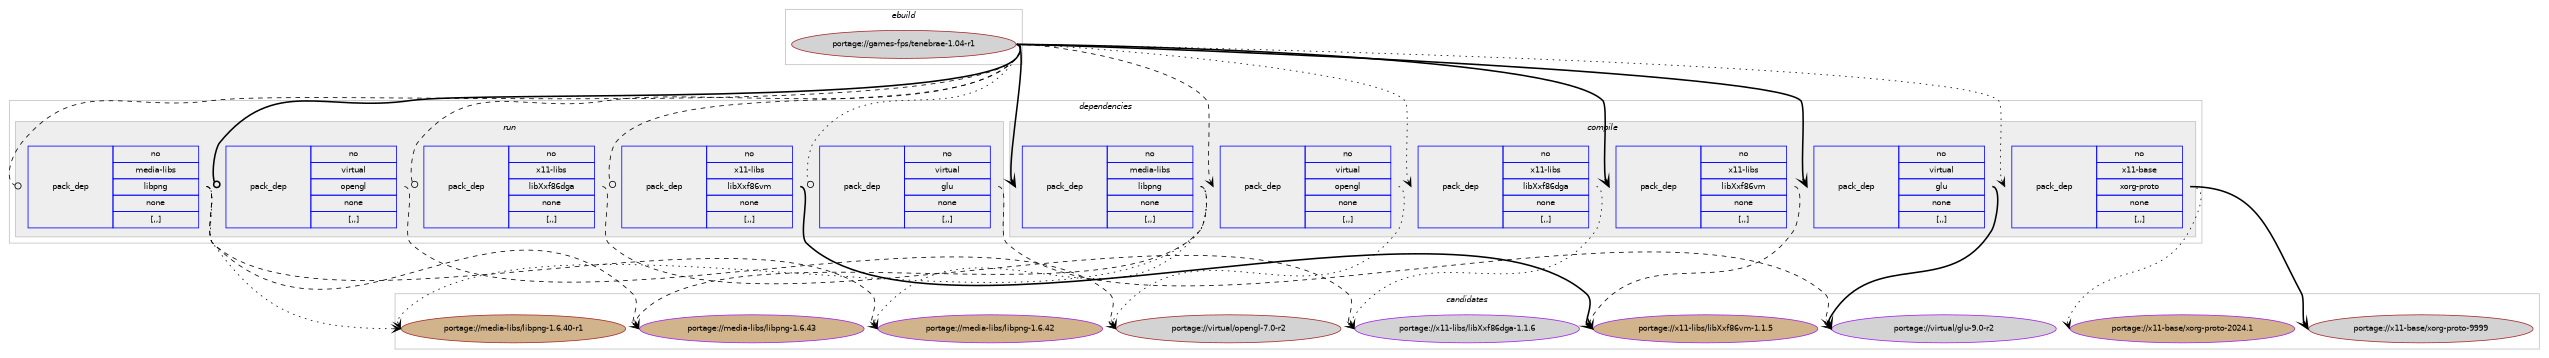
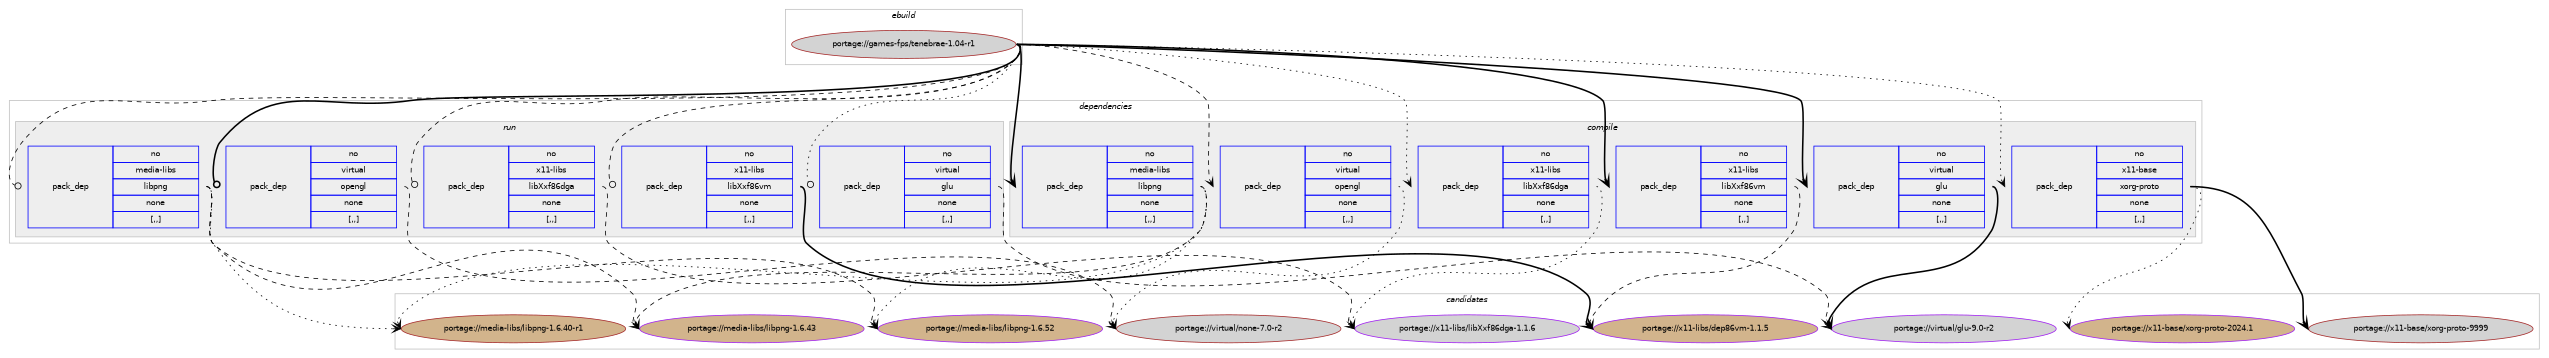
(990, 329) -> (990, 329)
(1229, 329) -> (1229, 329)
(1706, 329) -> (1706, 329)
